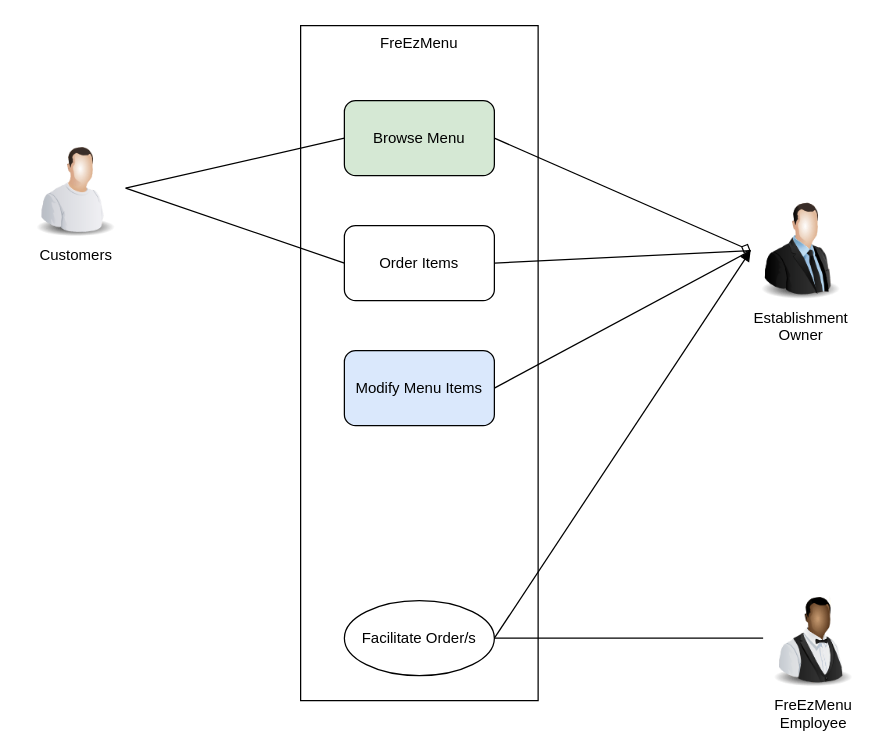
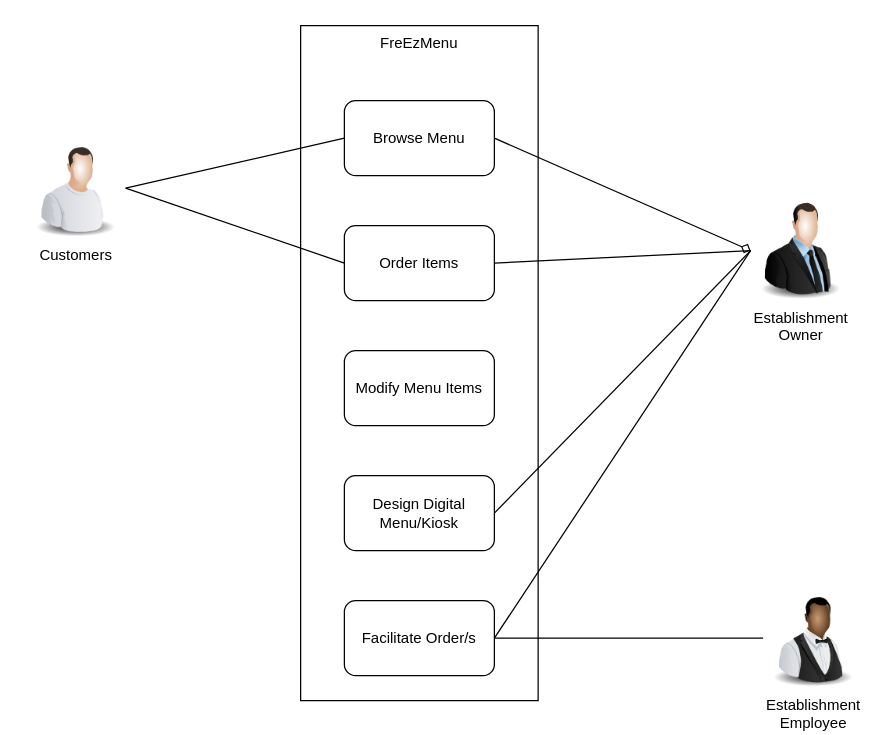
(419, 138) -> (419, 138)
(743, 262) -> (745, 259)
(618, 322) -> none
(419, 388) -> (419, 388)
none -> (615, 389)
none -> (419, 513)
(419, 638) -> (419, 638)
(814, 715) -> (814, 715)
